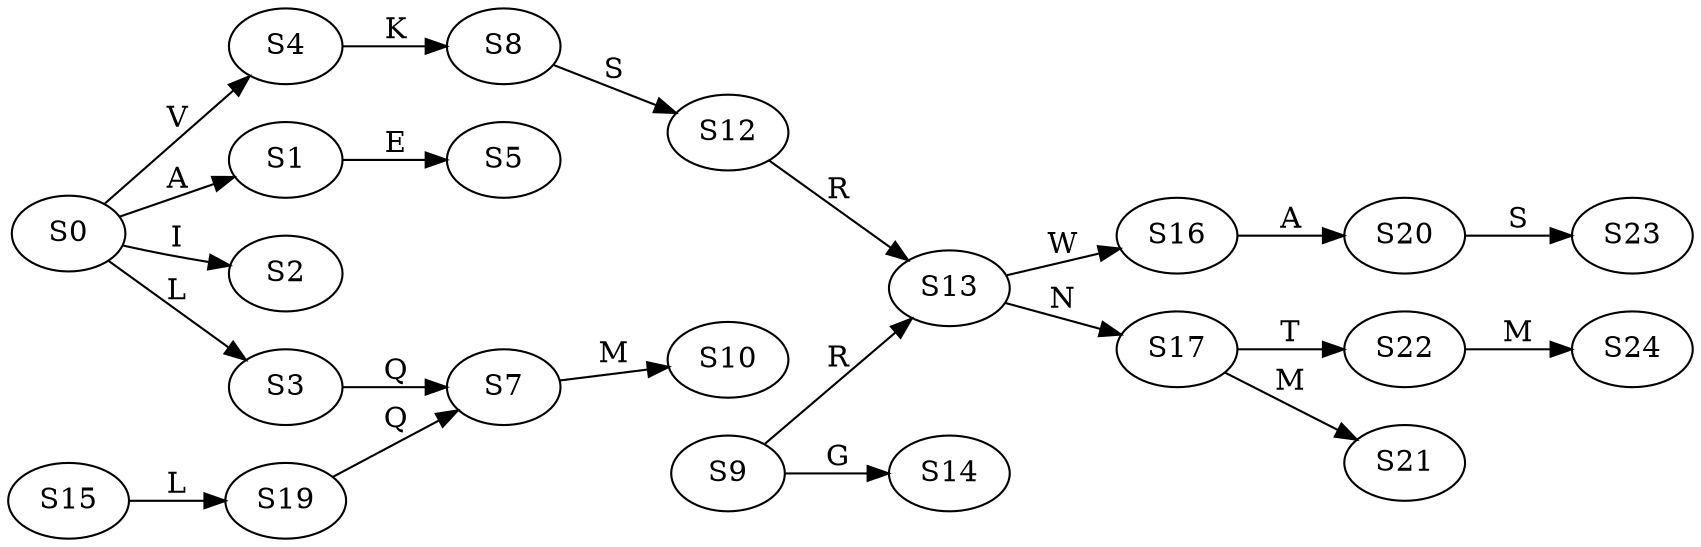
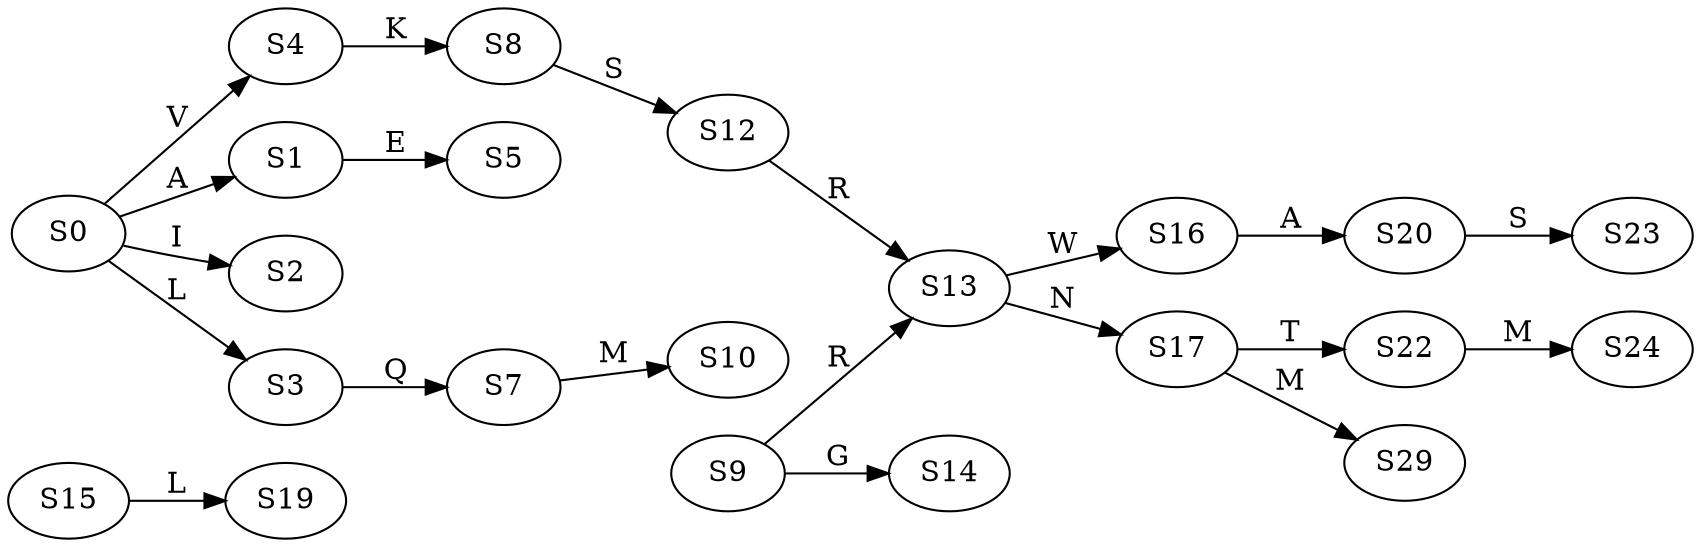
(386, 449) -> none
(1405, 463) -> (1405, 463)
